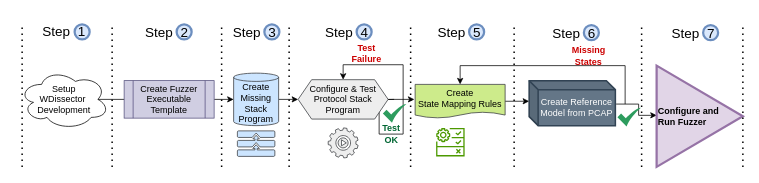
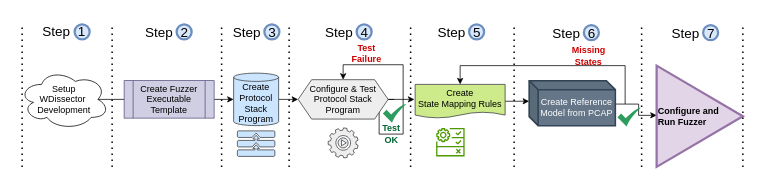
(256, 103) -> (256, 103)
